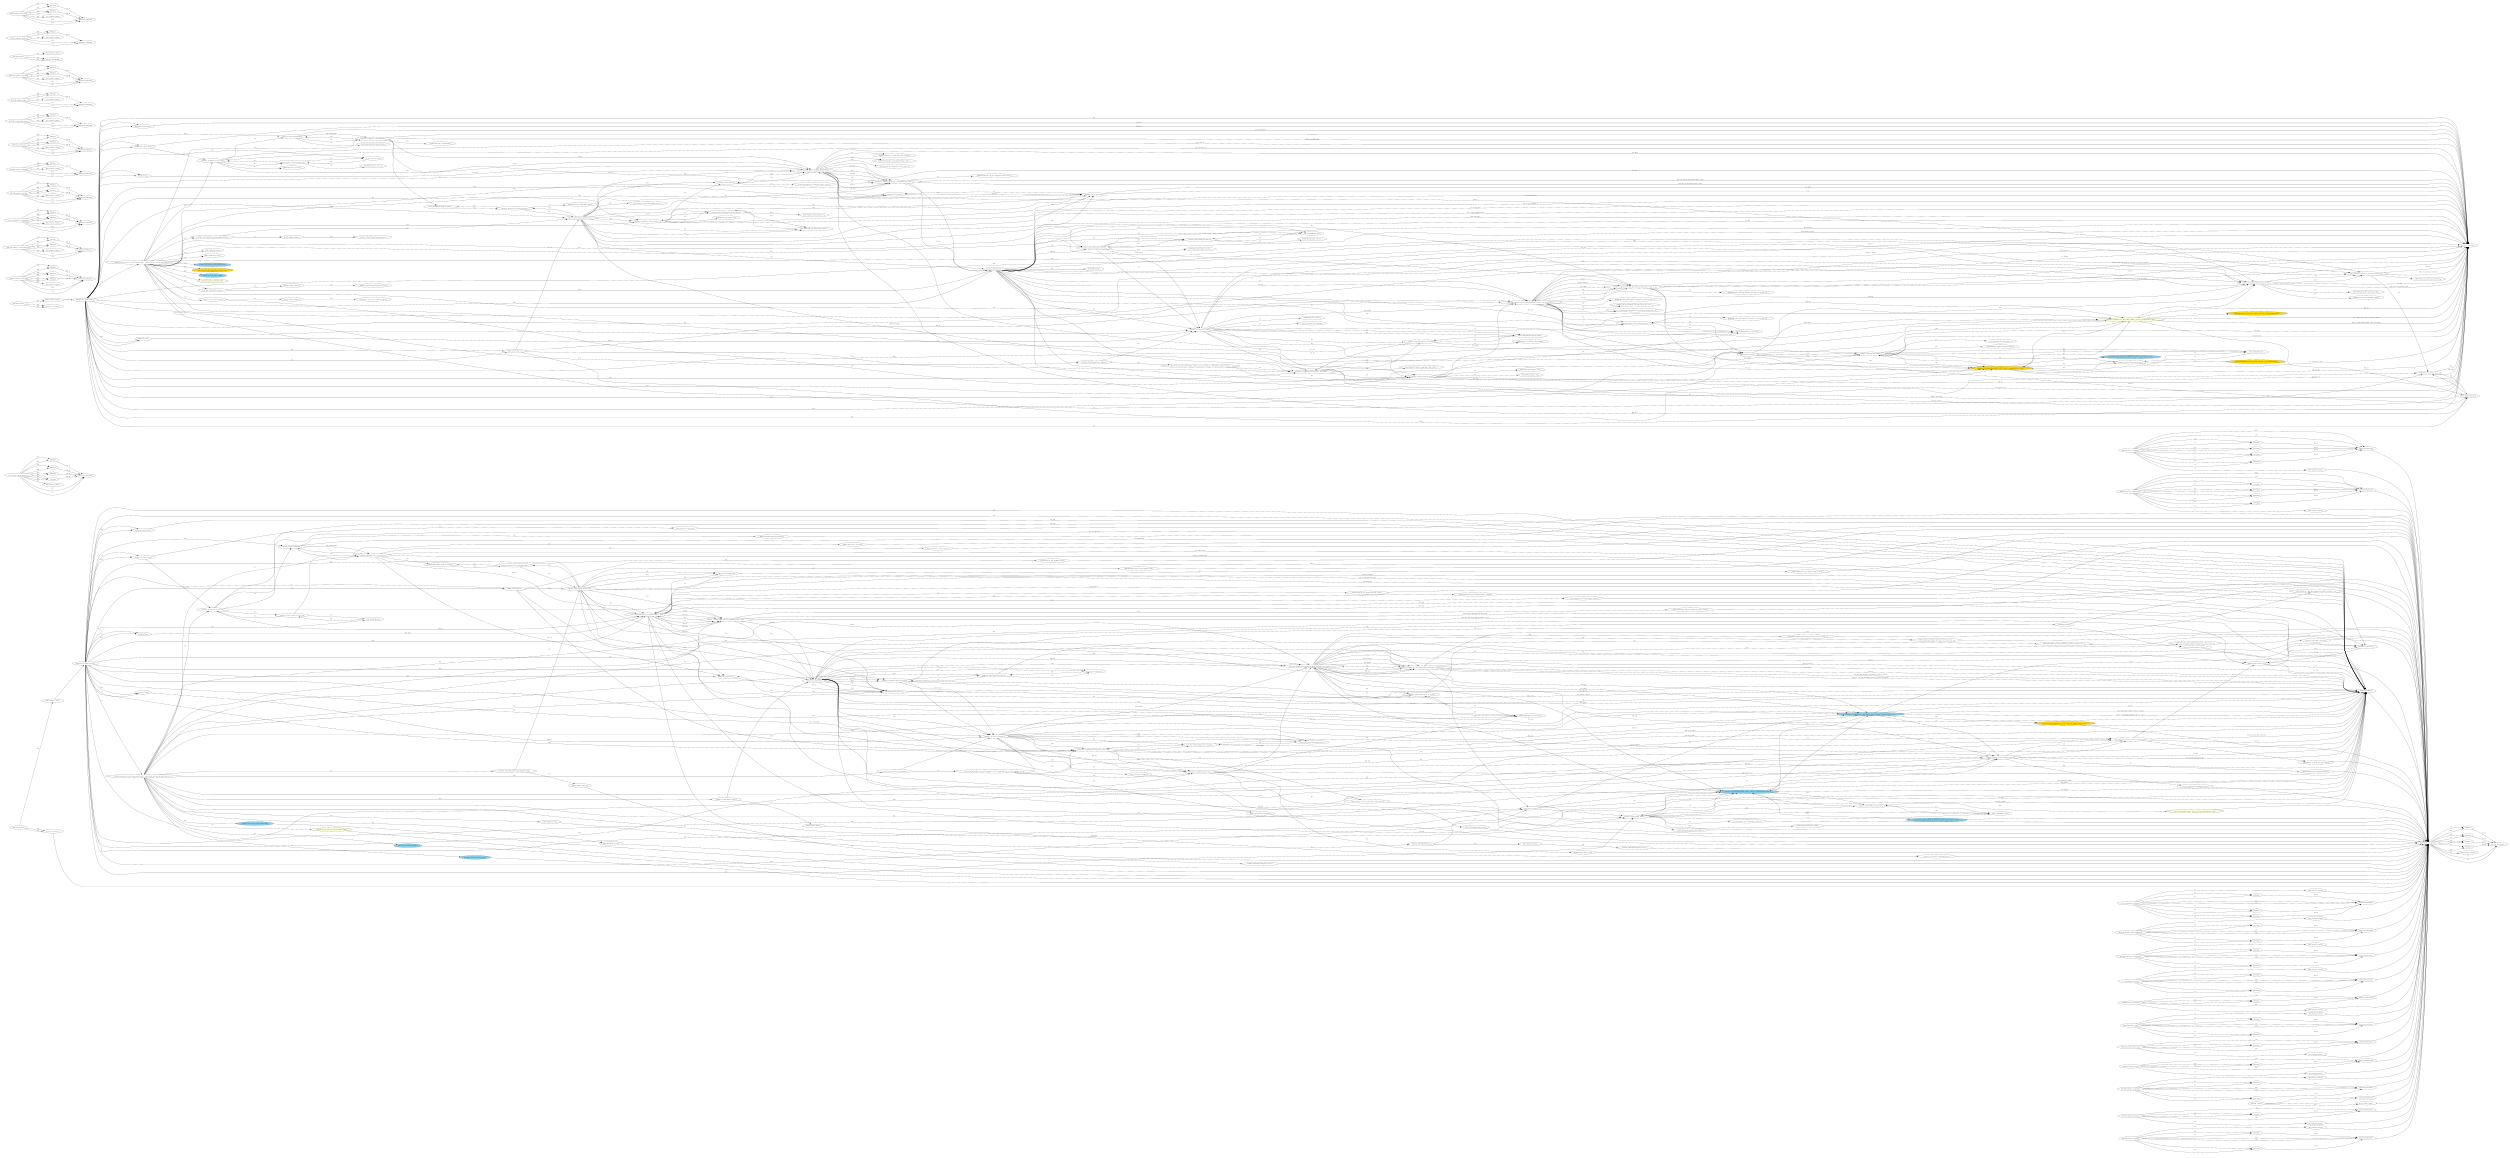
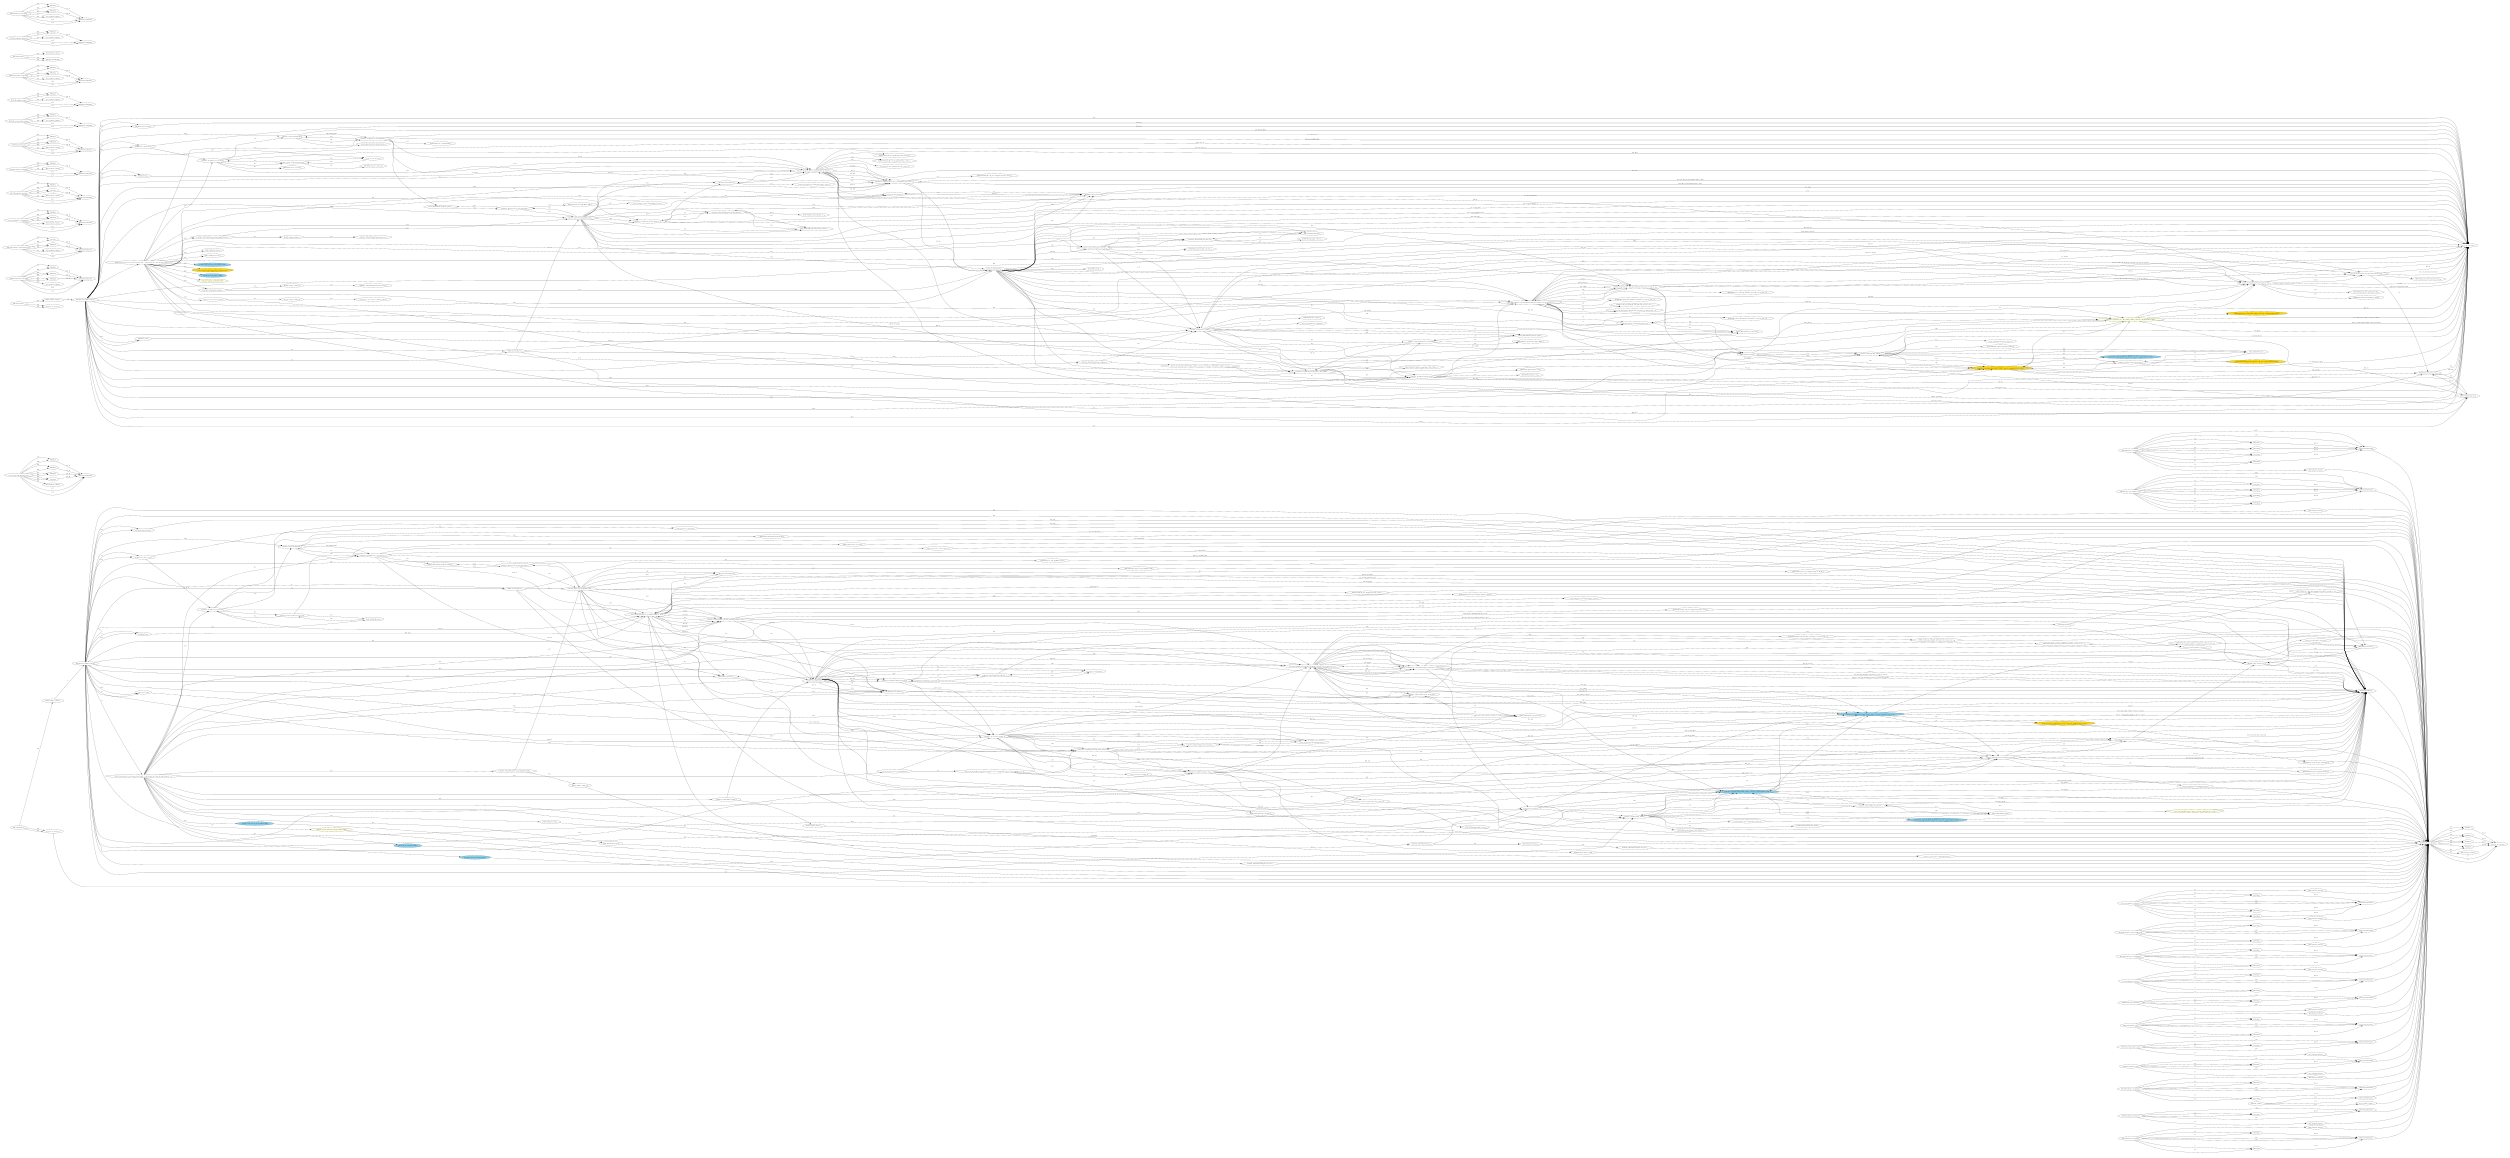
(726, 218) -> none
